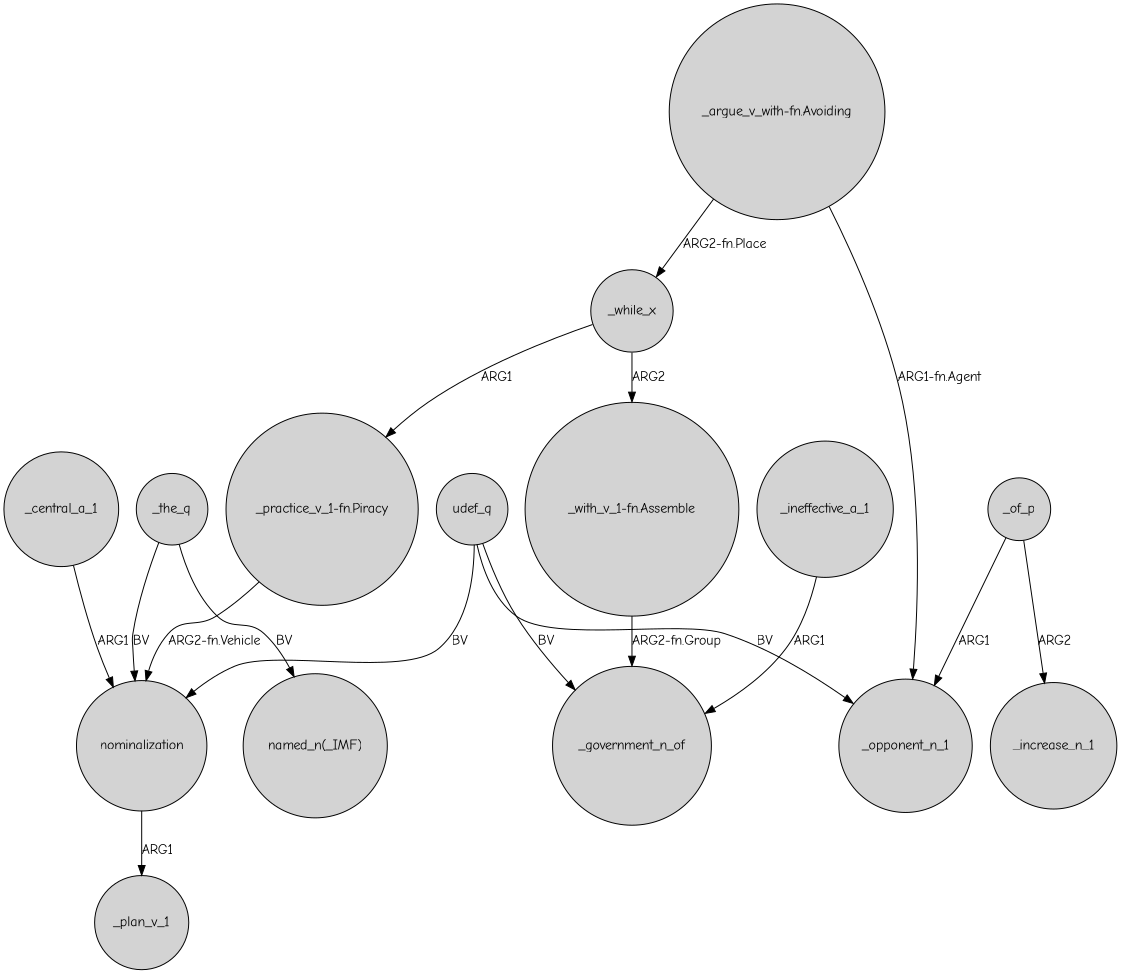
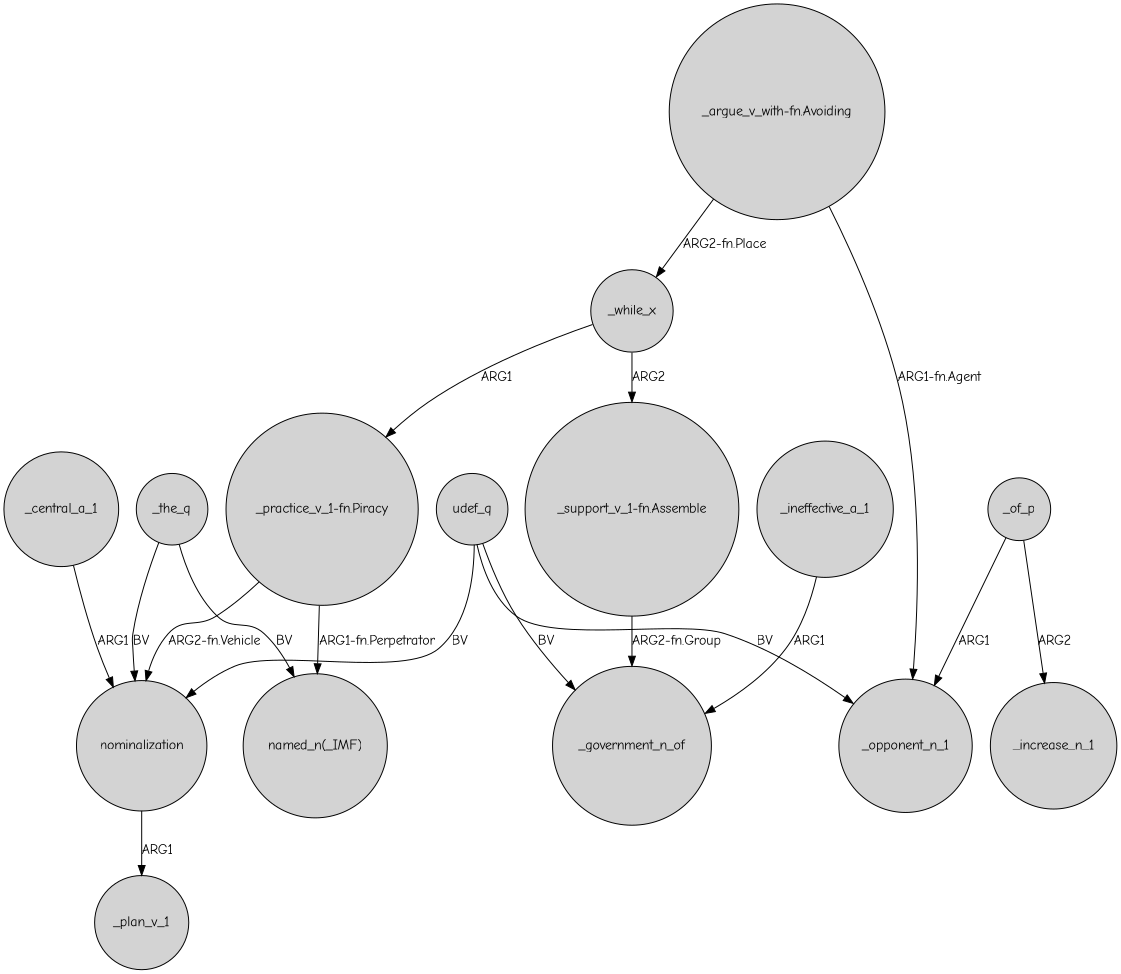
(632, 509) -> (632, 509)
none -> (318, 635)
